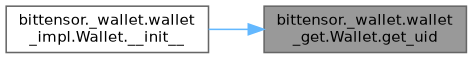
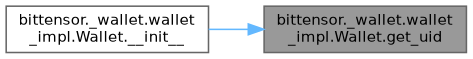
(365, 29) -> (365, 29)
